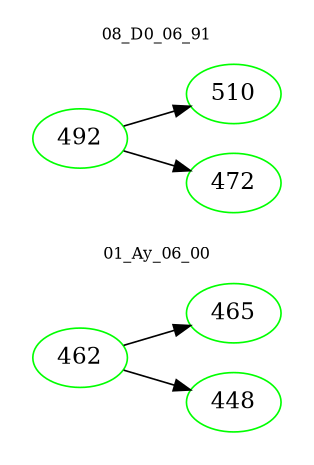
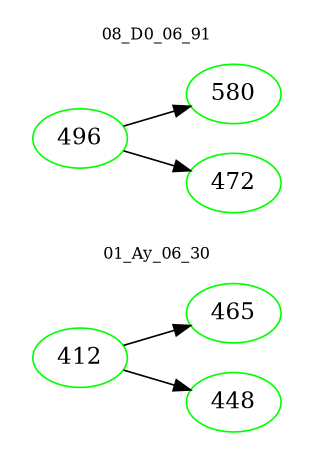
(234, 94) -> (234, 94)
(80, 138) -> (80, 138)
(157, 255) -> (157, 255)
(80, 358) -> (80, 358)
